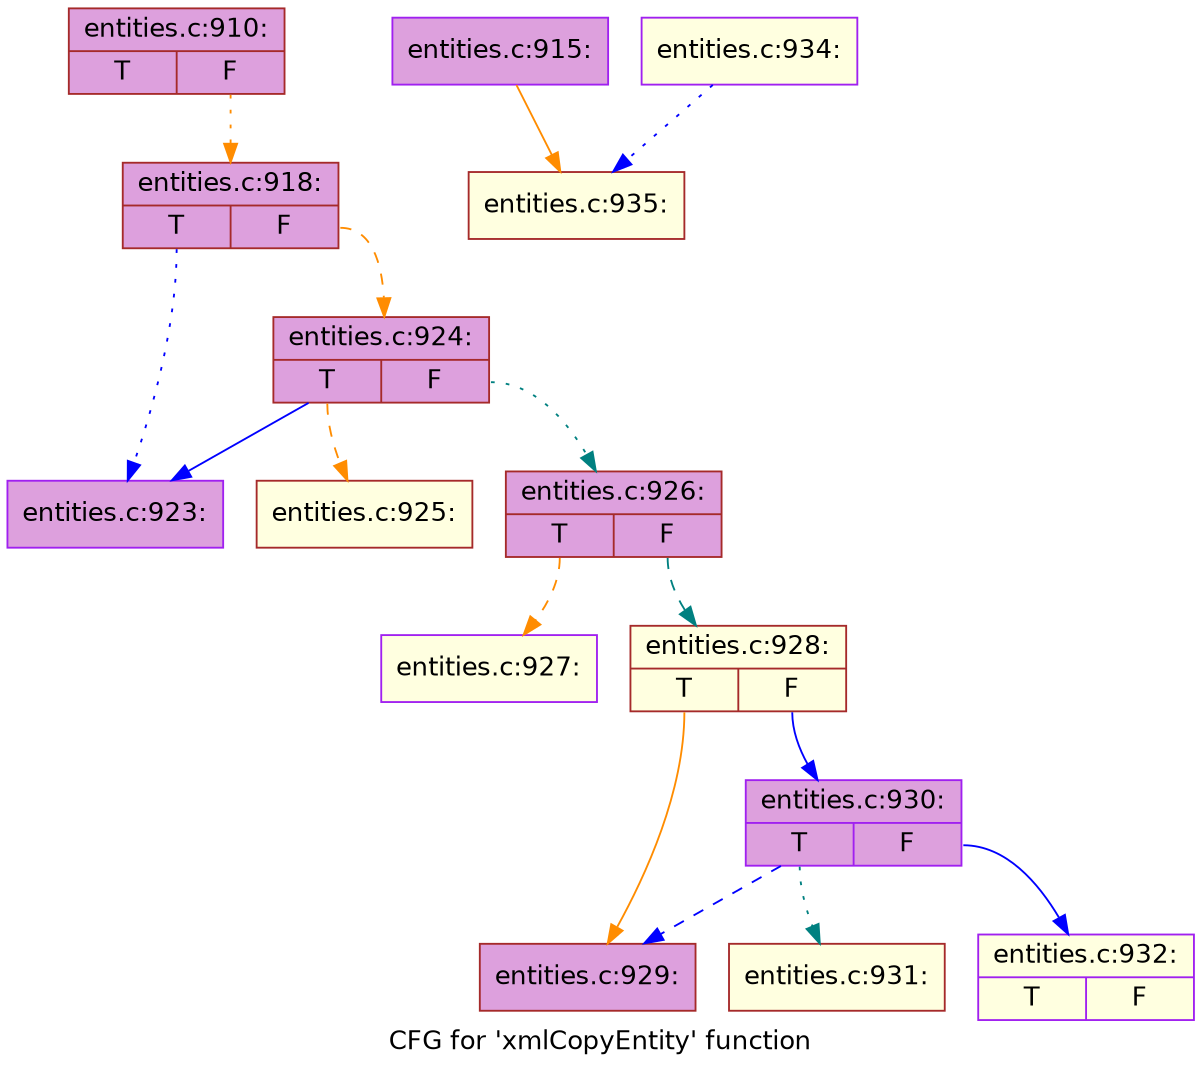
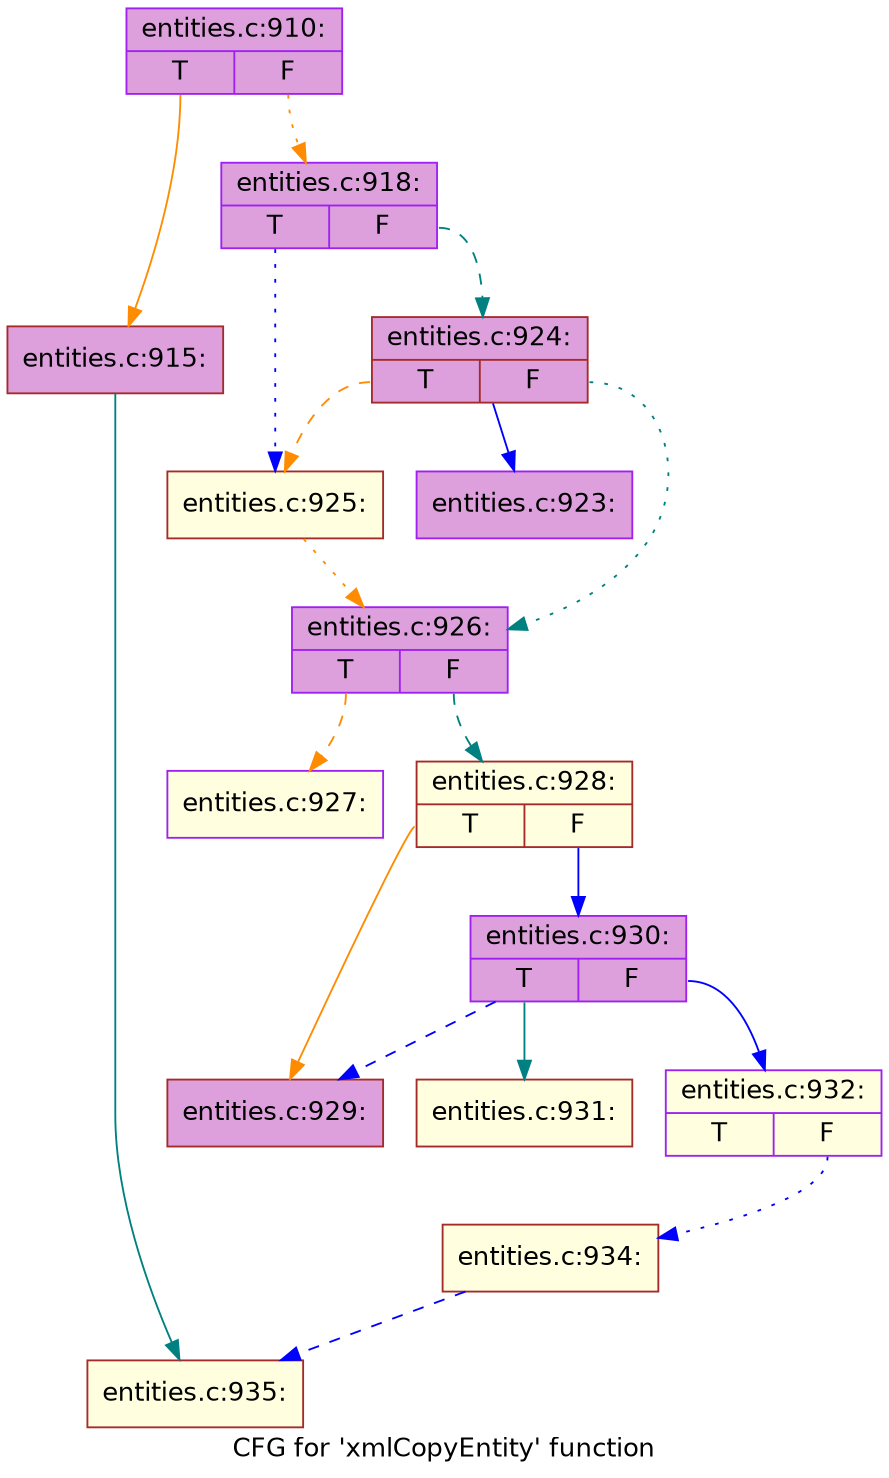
(177, 51) -> (234, 51)
(500, 51) -> (115, 360)
(749, 51) -> (550, 1258)
(534, 120) -> (115, 872)
(670, 122) -> (382, 1323)
none -> (167, 203)
(231, 205) -> (329, 205)
(375, 253) -> (473, 253)
(164, 358) -> (275, 351)
(614, 514) -> (400, 650)
none -> (327, 566)
(803, 897) -> (524, 1031)
none -> (762, 1209)
